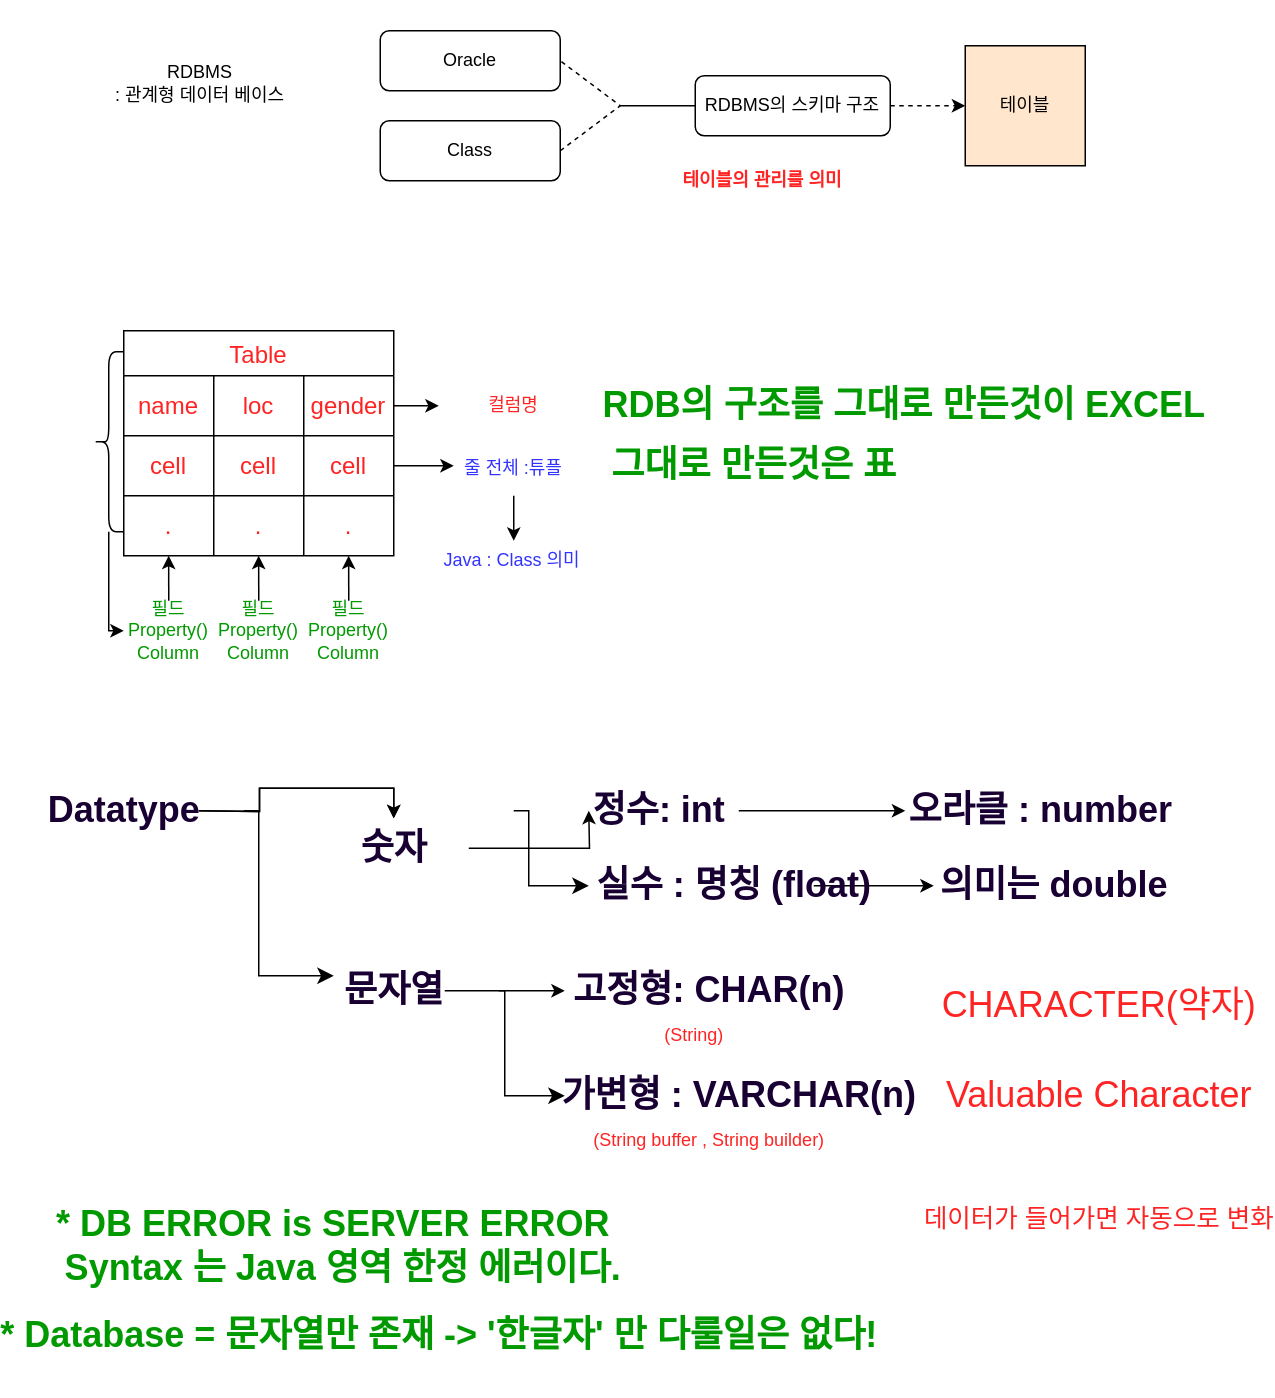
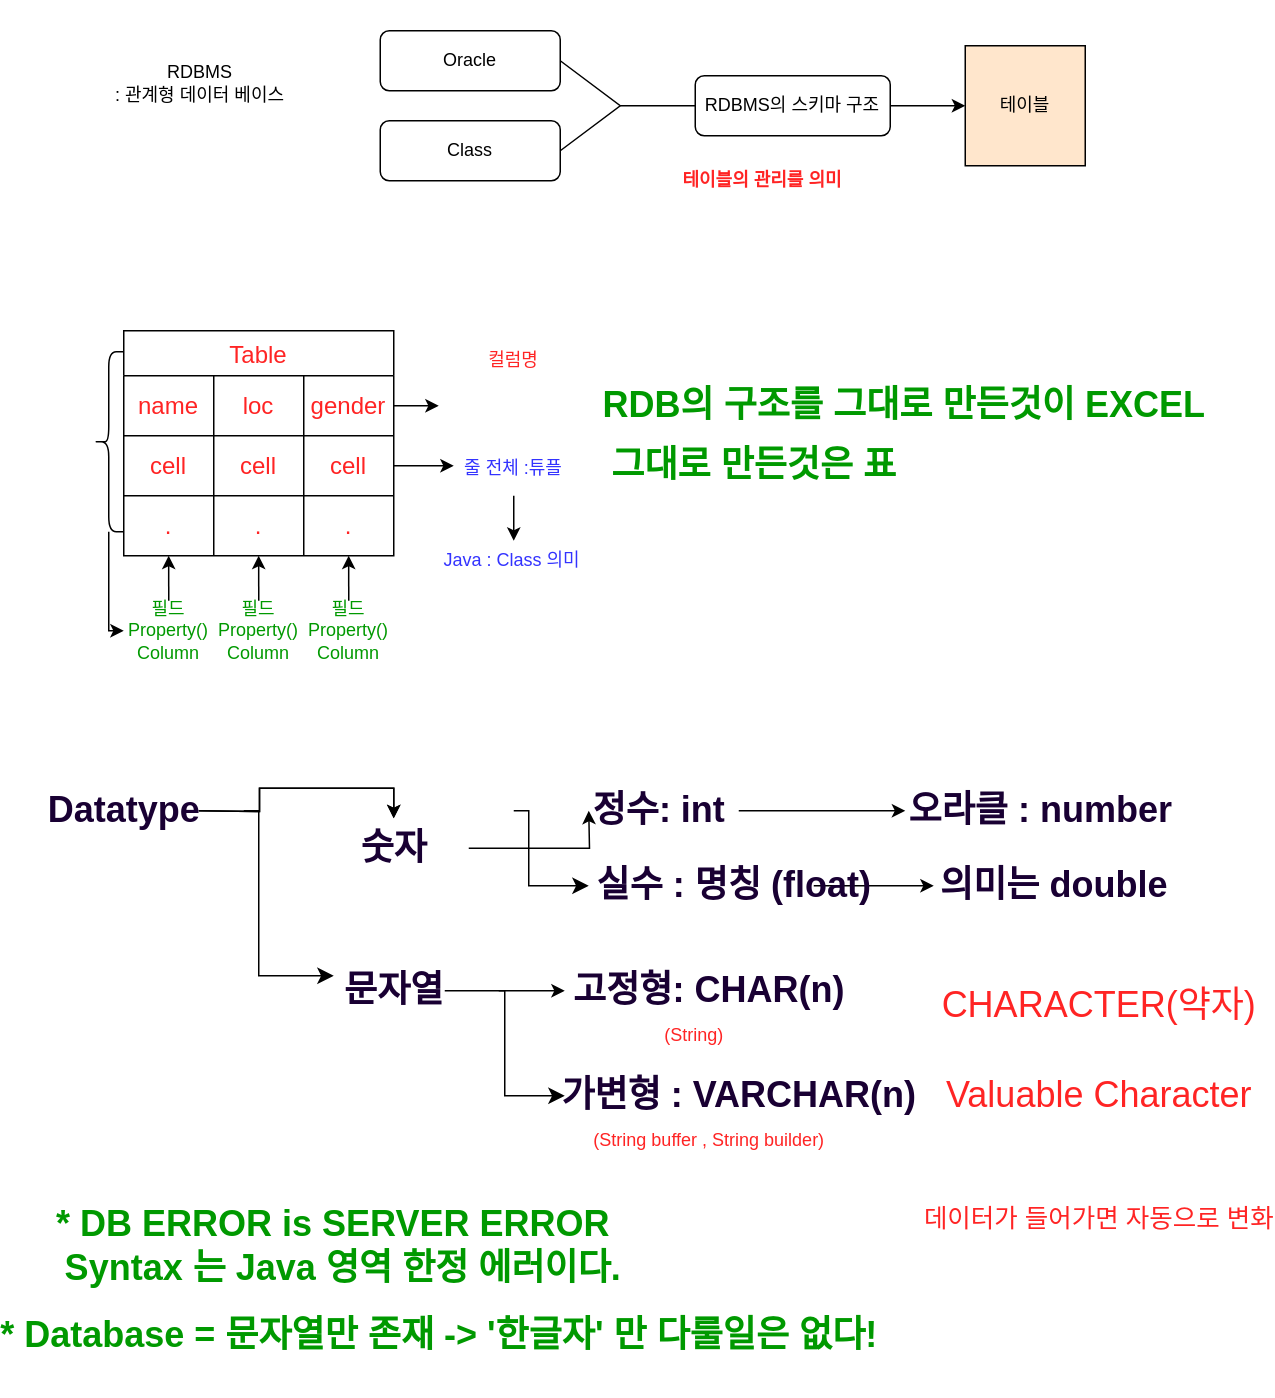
(619, 105) -> (619, 105)
(923, 106) -> (923, 106)
(514, 406) -> (514, 361)
